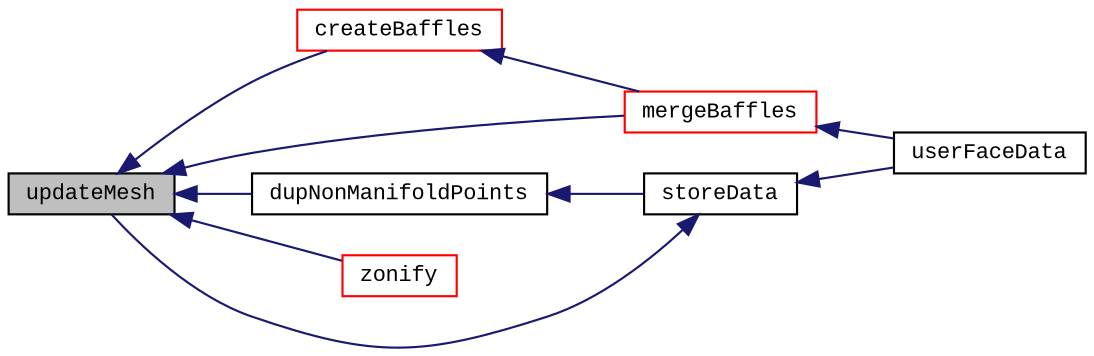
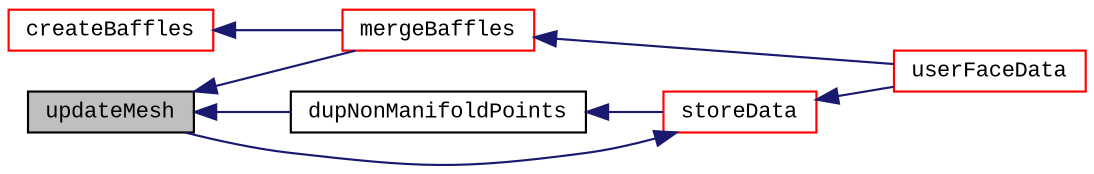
(226, 96) -> none
(990, 153) -> (990, 71)
(721, 194) -> (740, 112)
(400, 276) -> none
